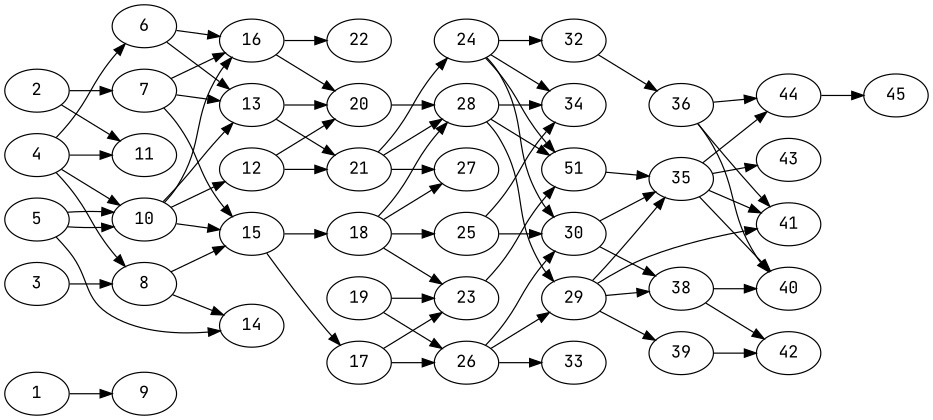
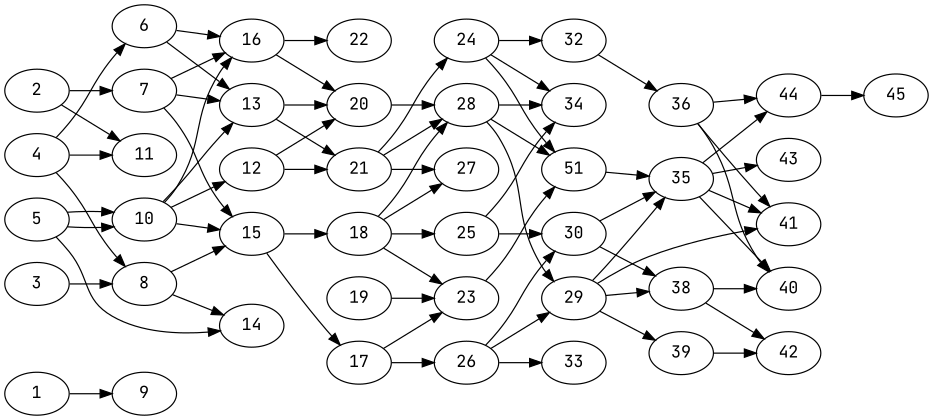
(519, 127) -> none
(86, 184) -> none
(405, 326) -> none
